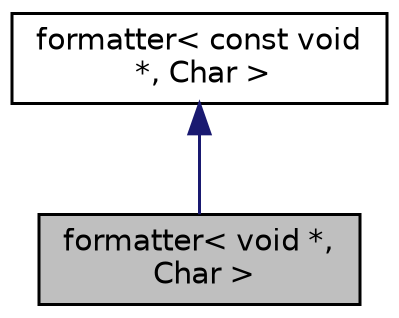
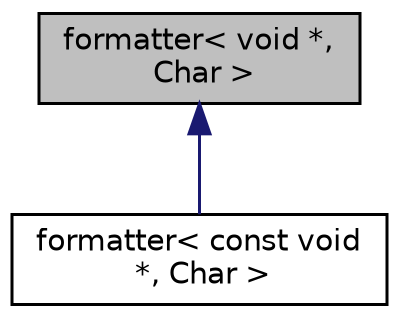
(200, 174) -> (200, 174)
